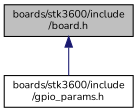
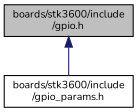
(69, 21) -> (69, 21)
